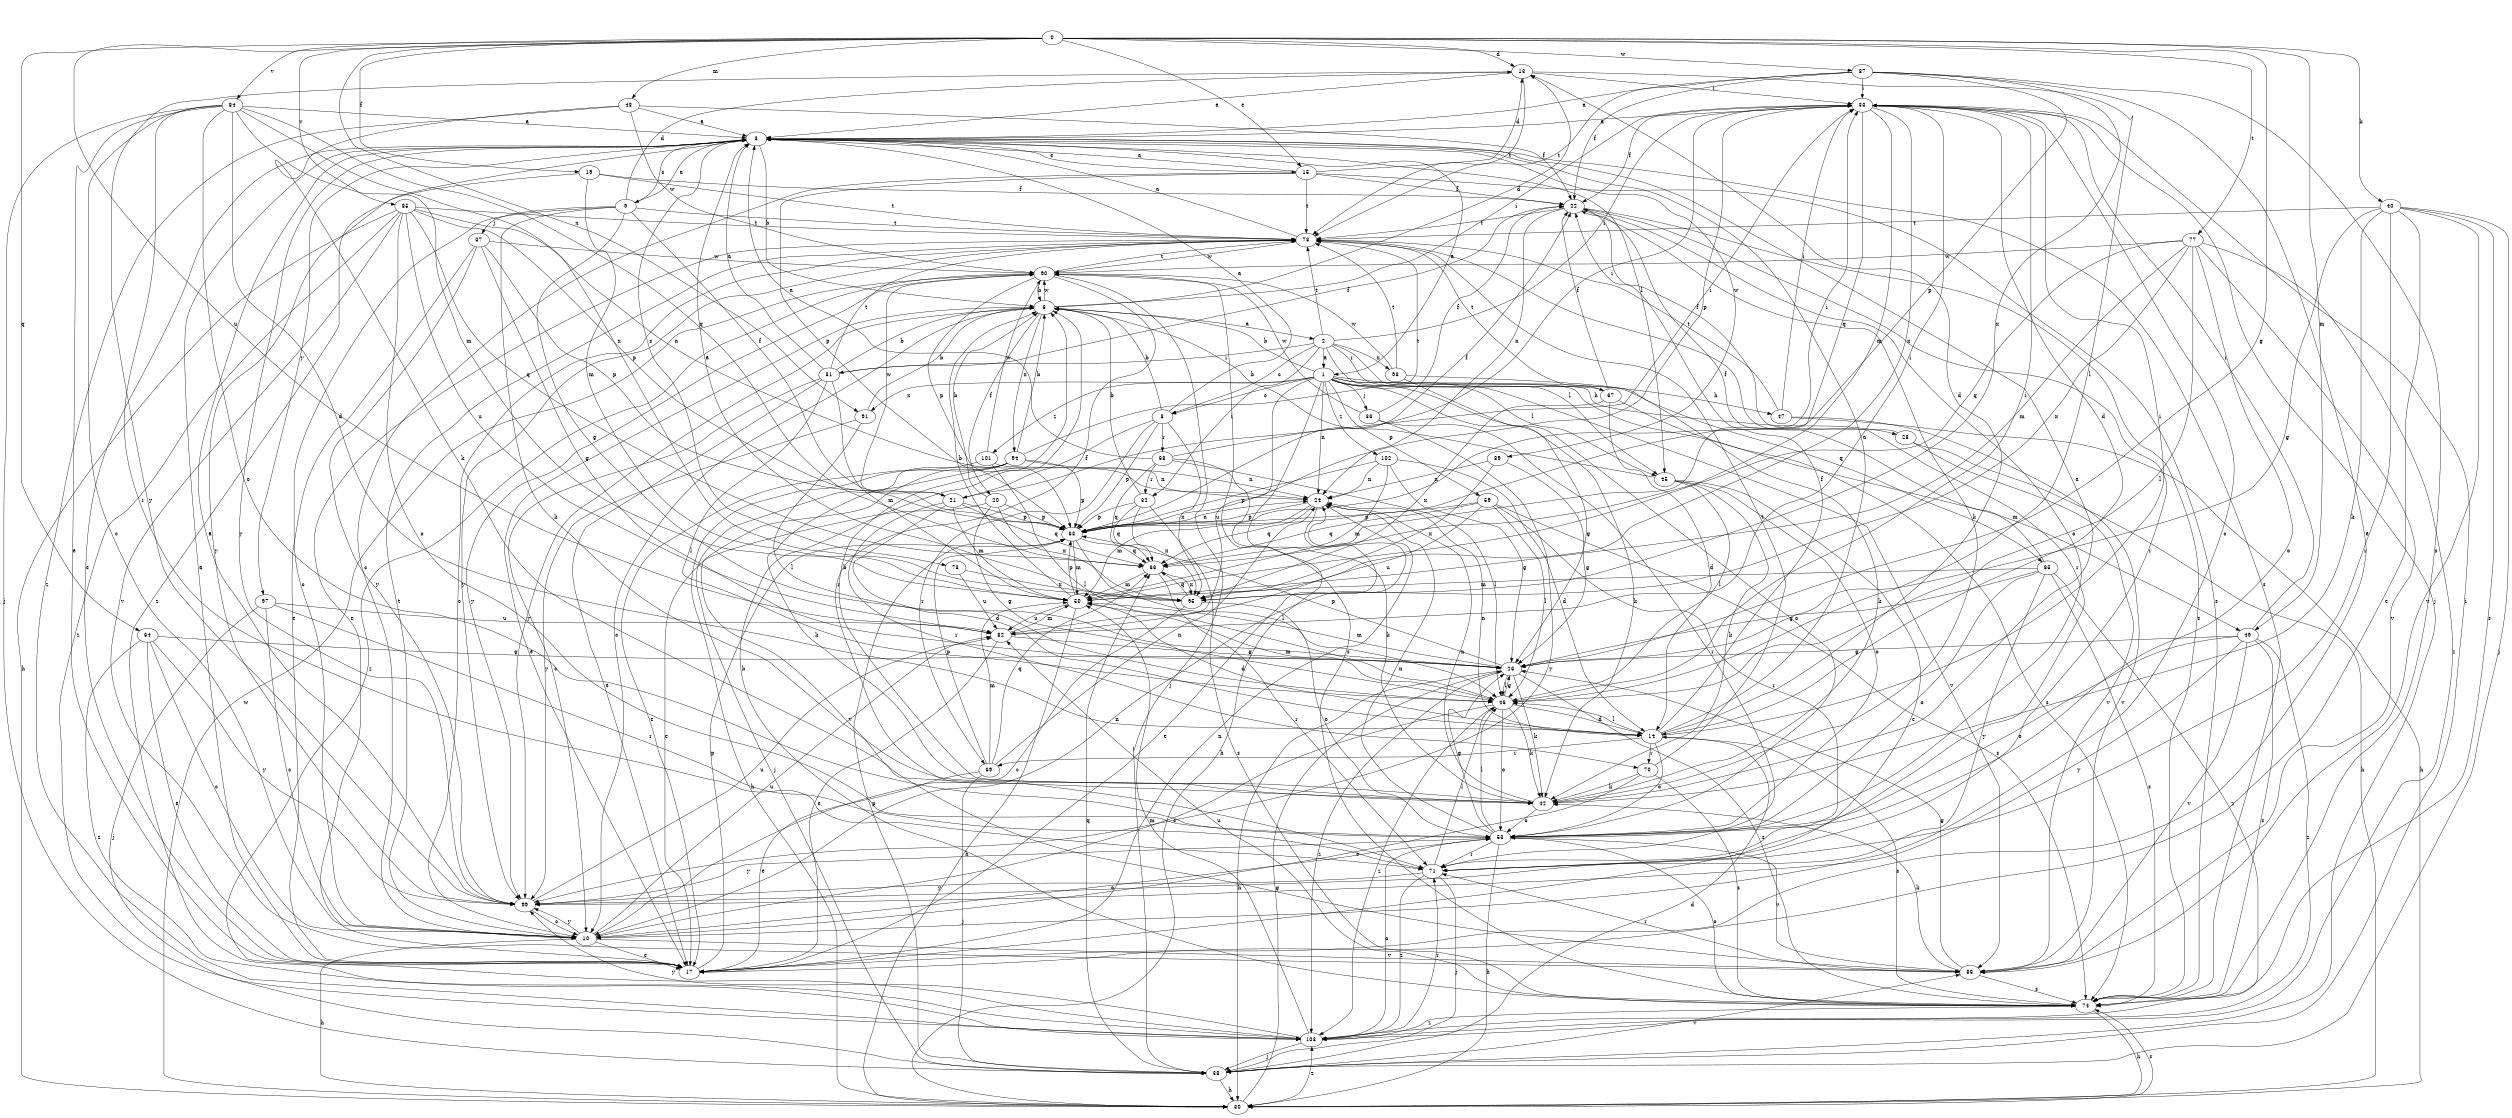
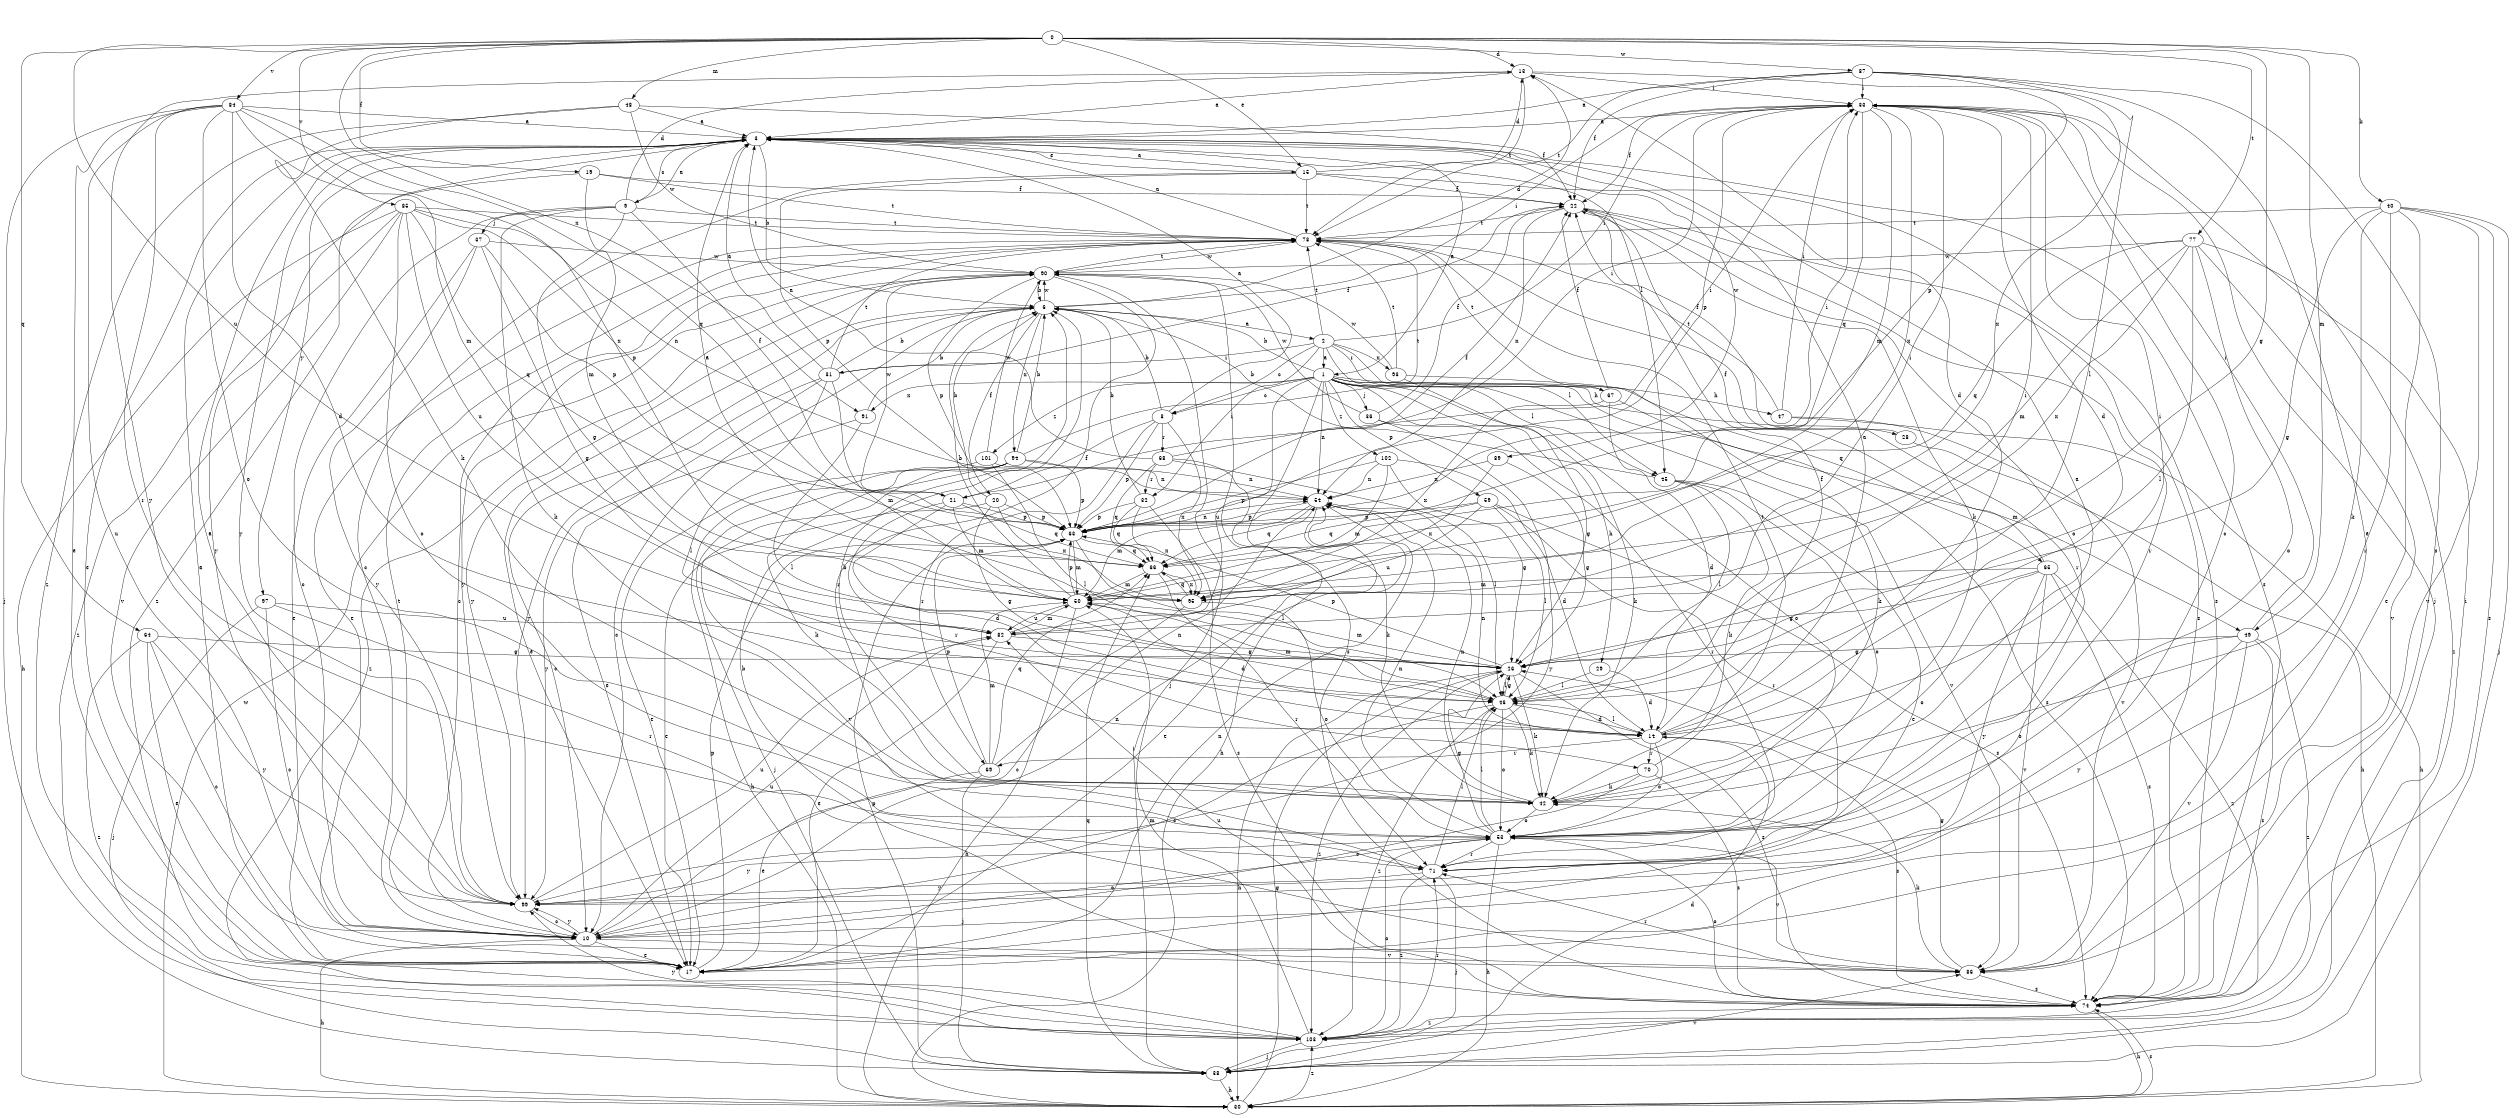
(1318, 500) -> (1318, 500)
(117, 534) -> (117, 534)
(956, 568) -> none
none -> (1600, 669)
(2119, 675) -> (2023, 771)
